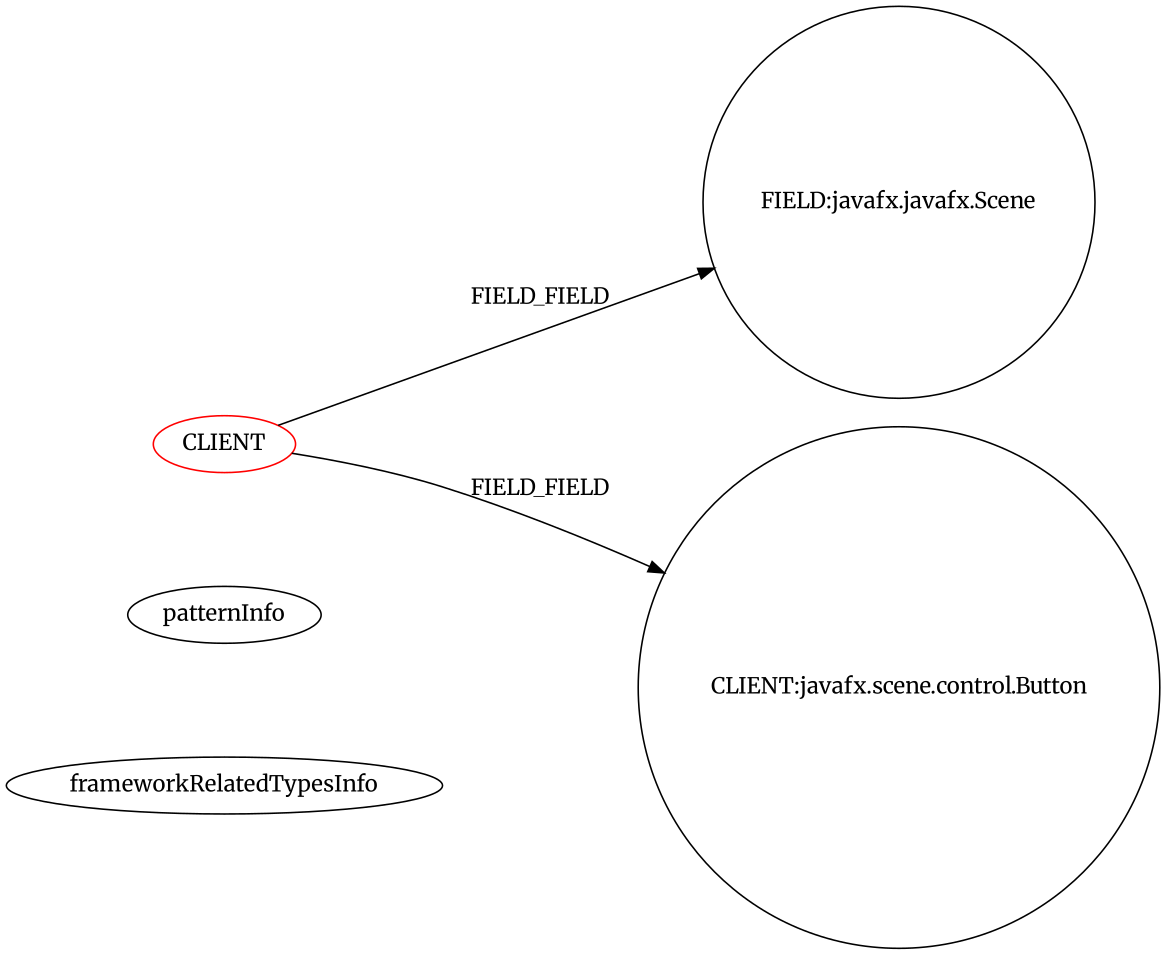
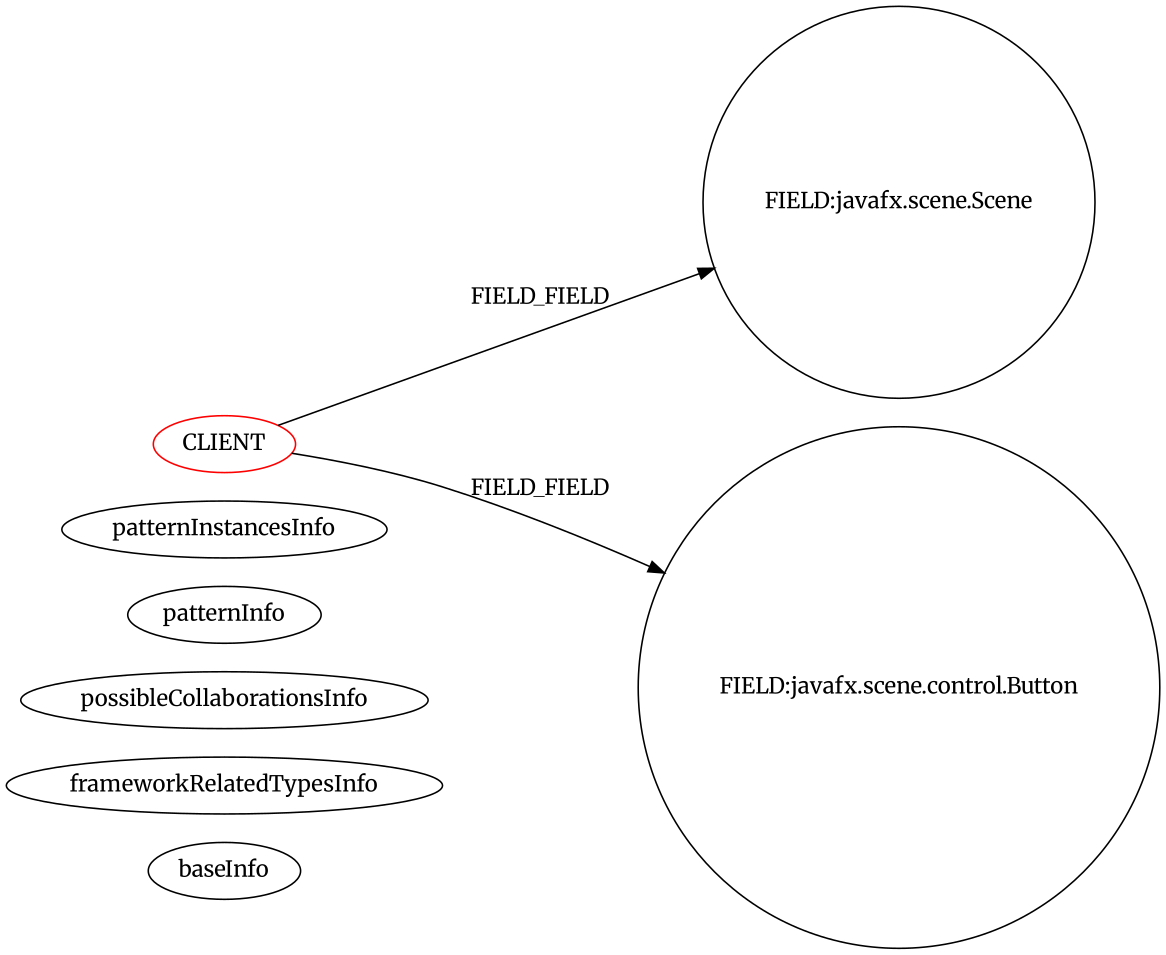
(899, 202) -> (899, 202)
none -> (224, 529)
(899, 688) -> (899, 688)
none -> (224, 700)
none -> (224, 871)
